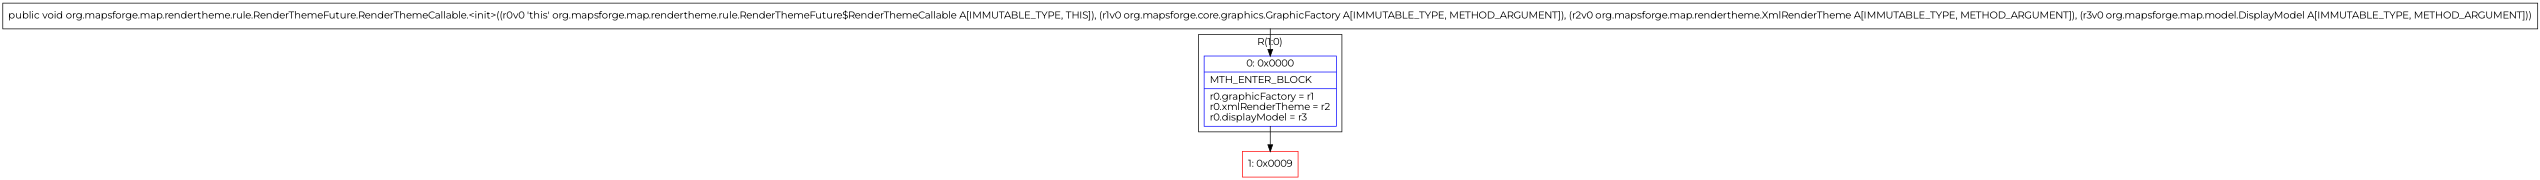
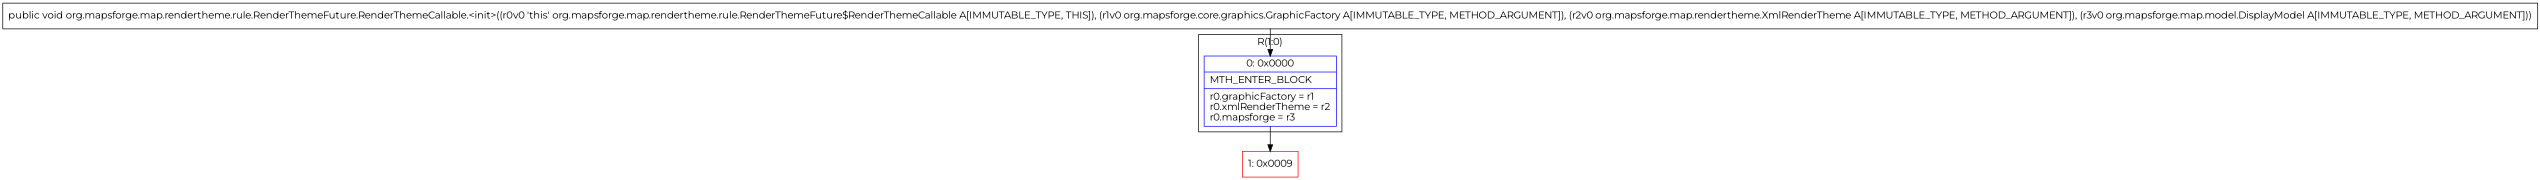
(1259, 118) -> (1253, 118)
